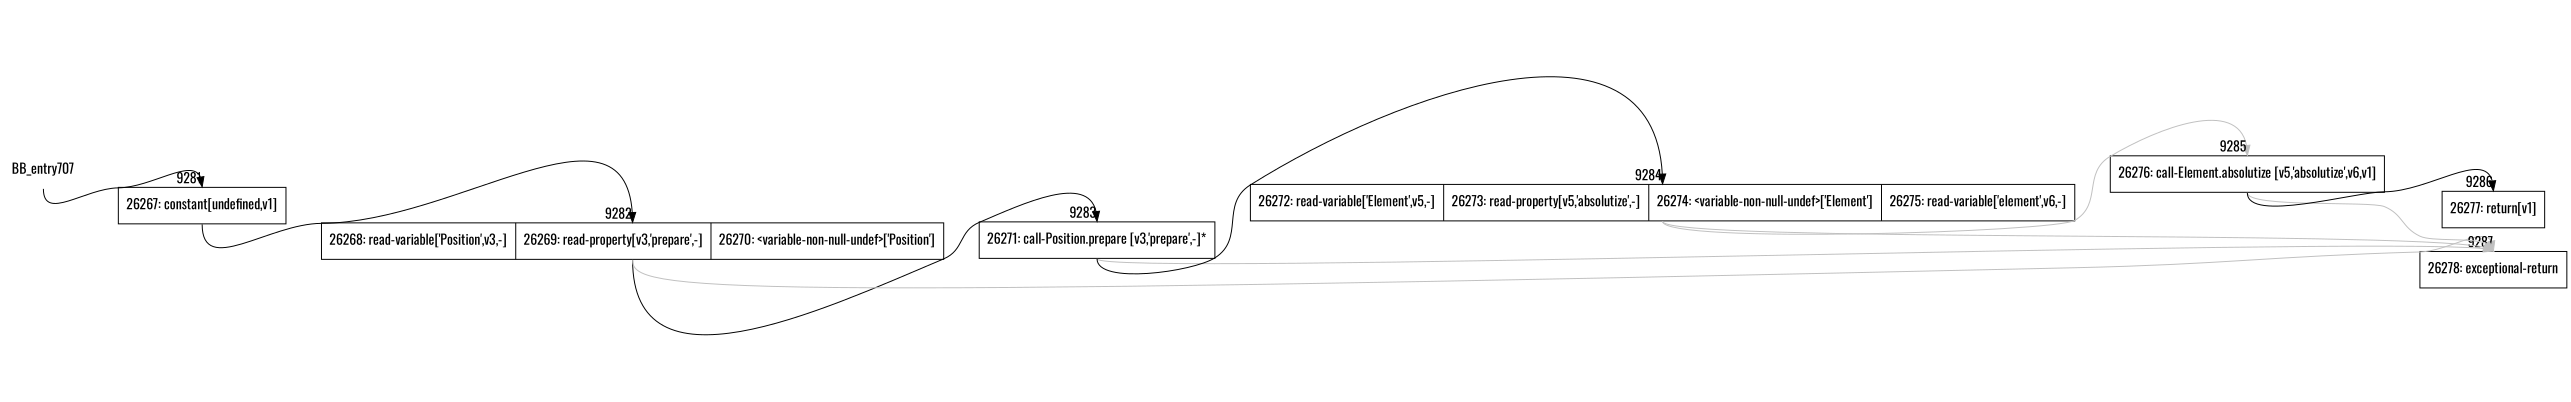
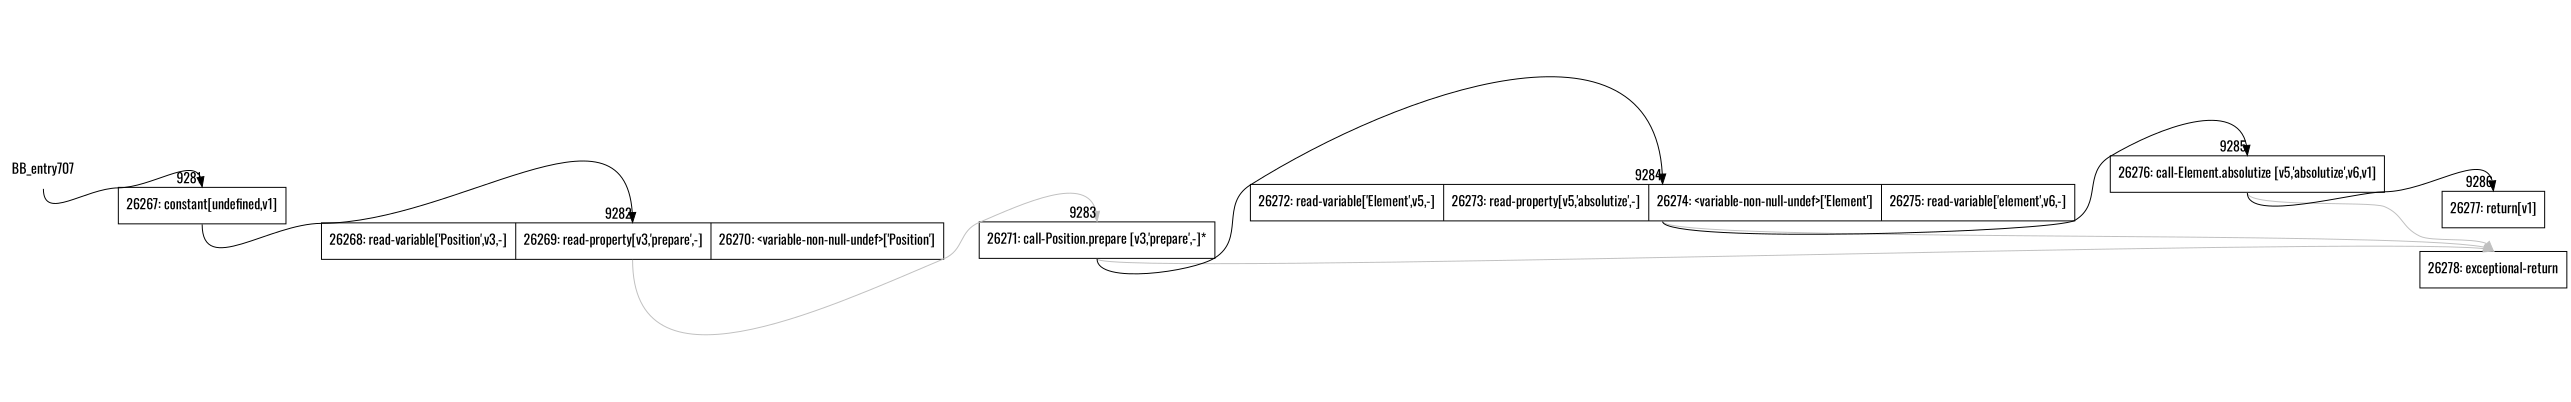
(2000, 229) -> (2000, 229)
(1560, 279) -> none
(857, 295) -> (857, 295)
